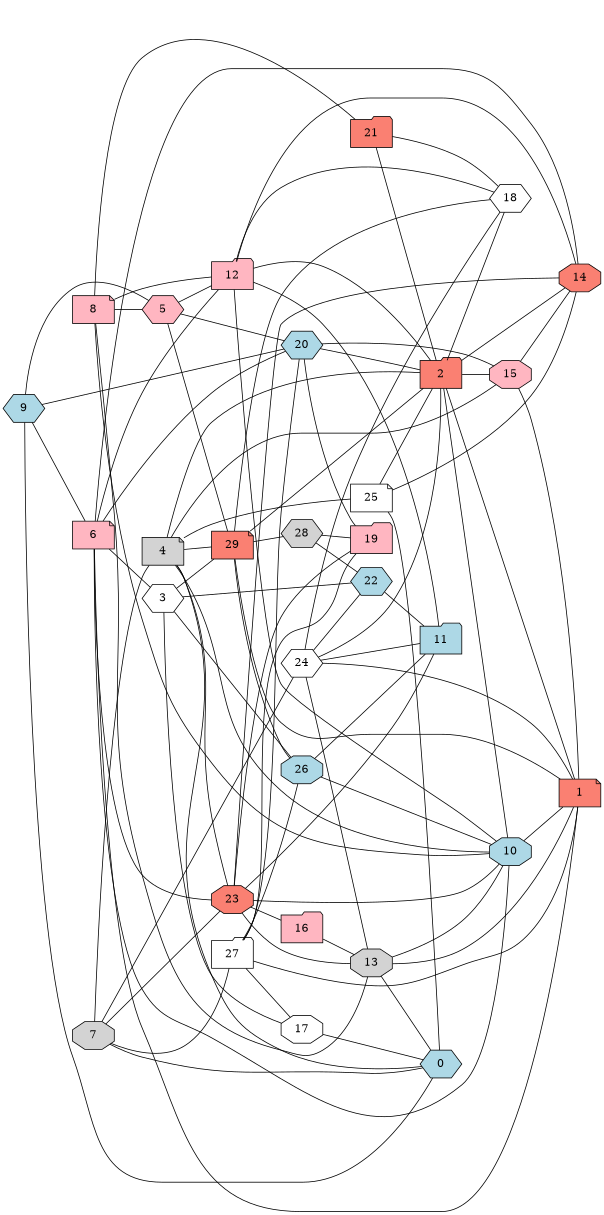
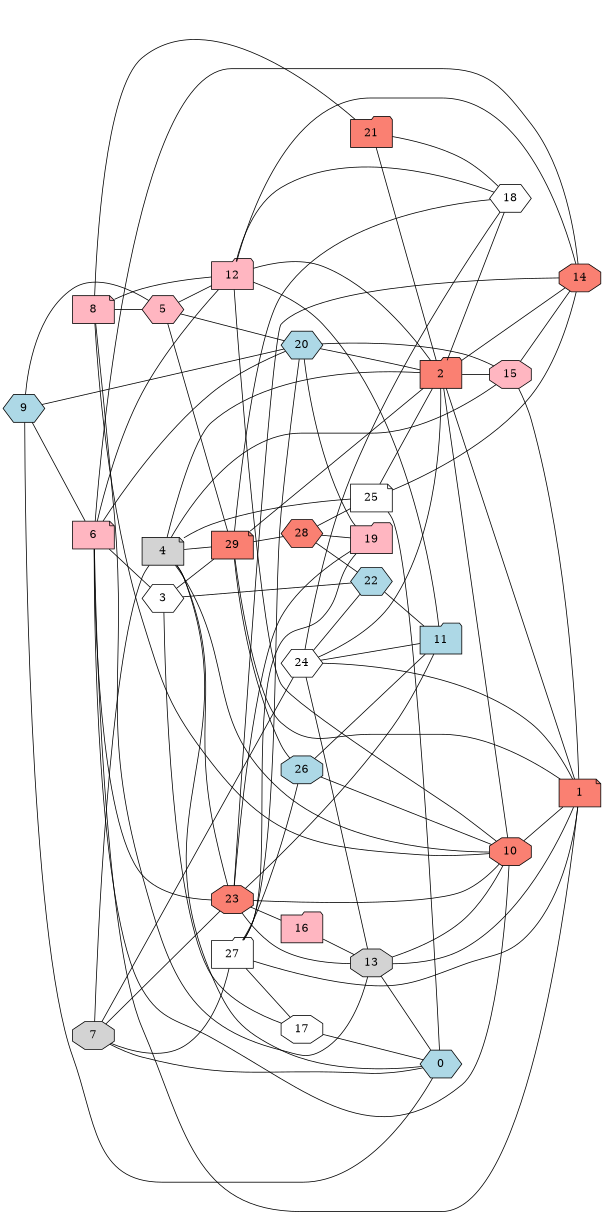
none -> (331, 519)
(302, 534) -> (302, 534)
(232, 685) -> none
(510, 852) -> (510, 852)
